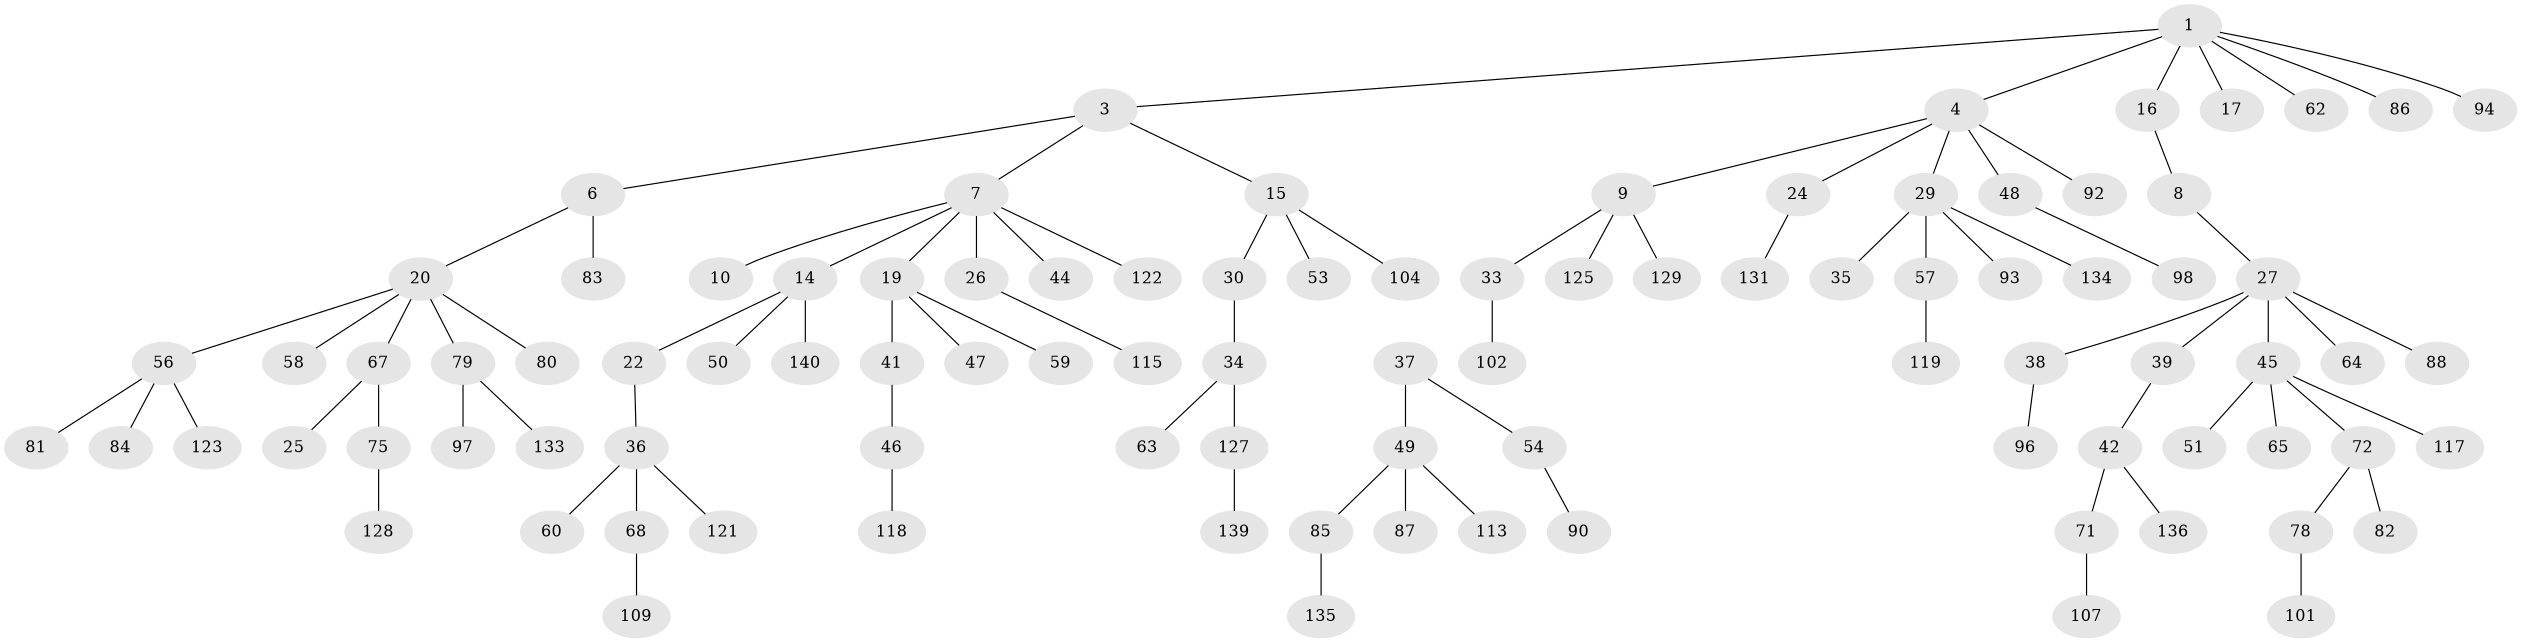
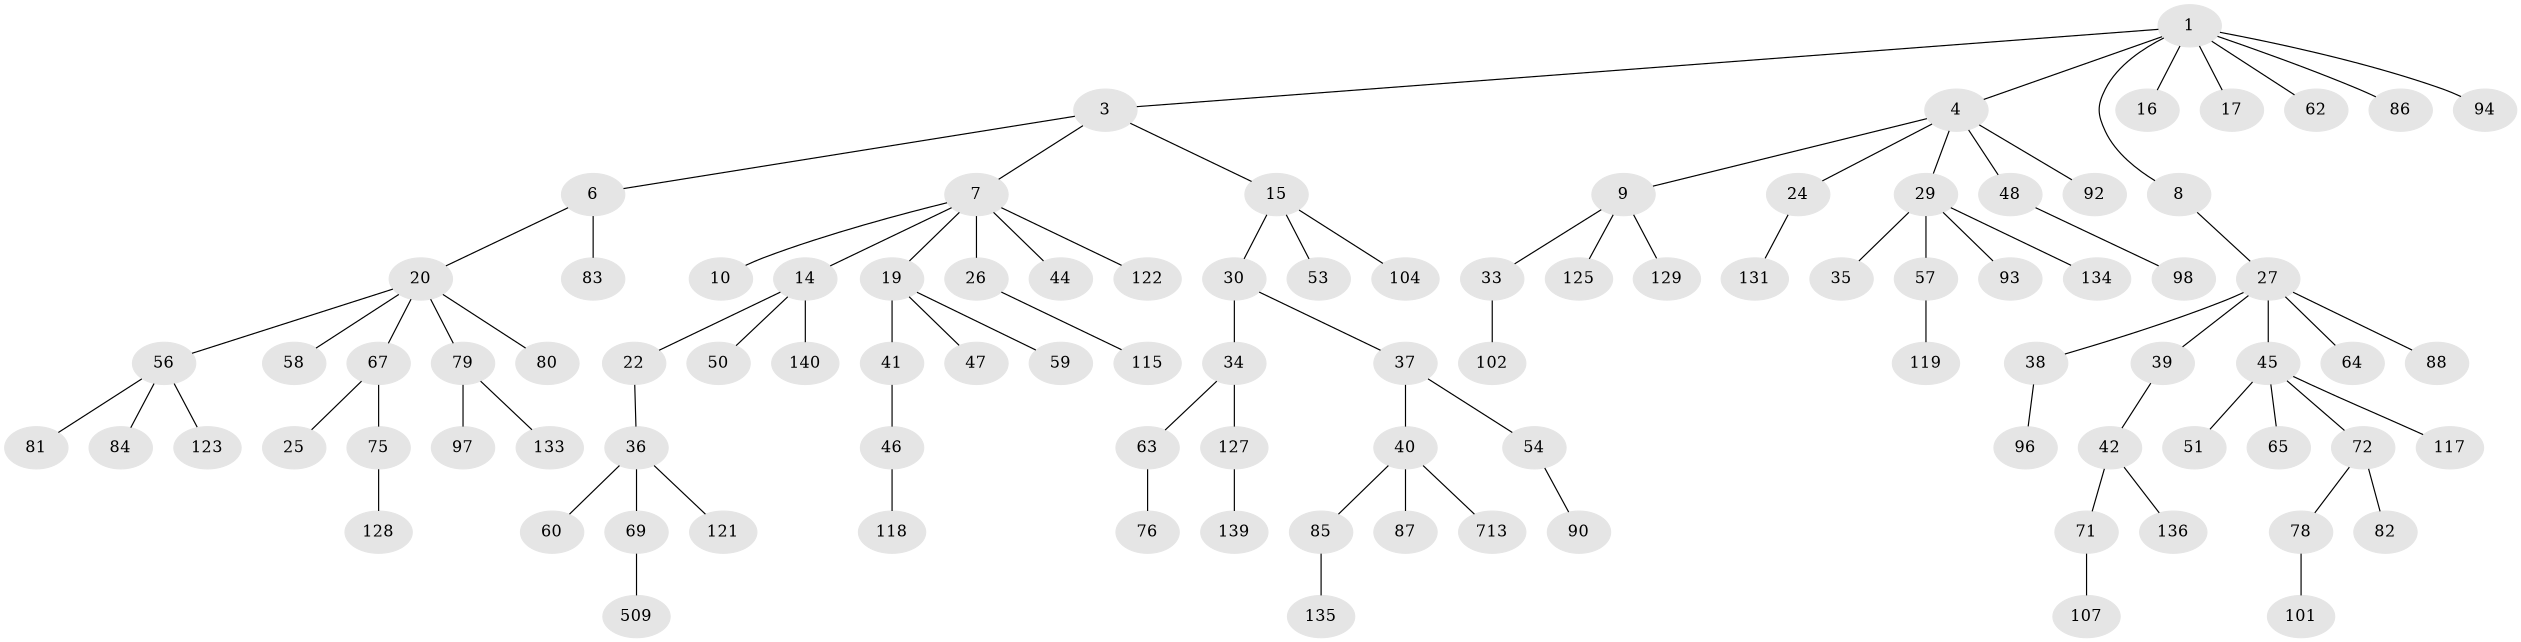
(2163, 152) -> (2099, 106)
none -> (1320, 321)
(1405, 448) -> (1405, 448)
(637, 532) -> (637, 532)
none -> (1148, 532)
(1492, 532) -> (1492, 532)
(637, 617) -> (637, 617)
